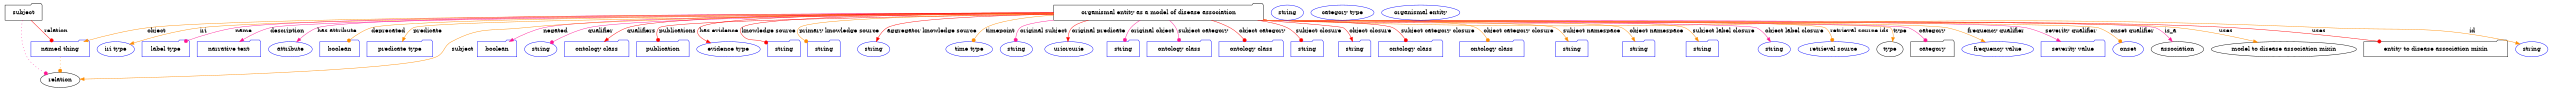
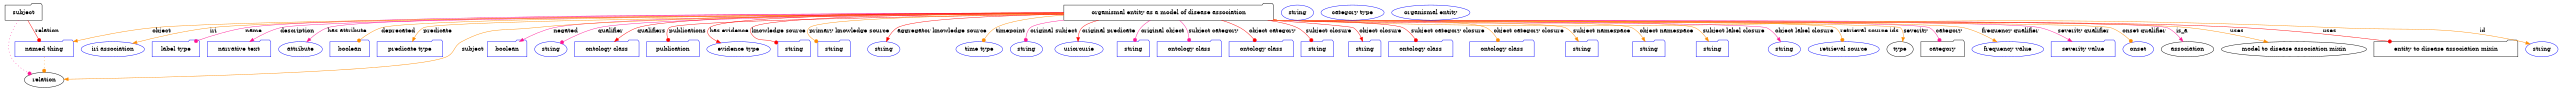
(1900, 31) -> (1916, 31)
(116, 49) -> (113, 49)
